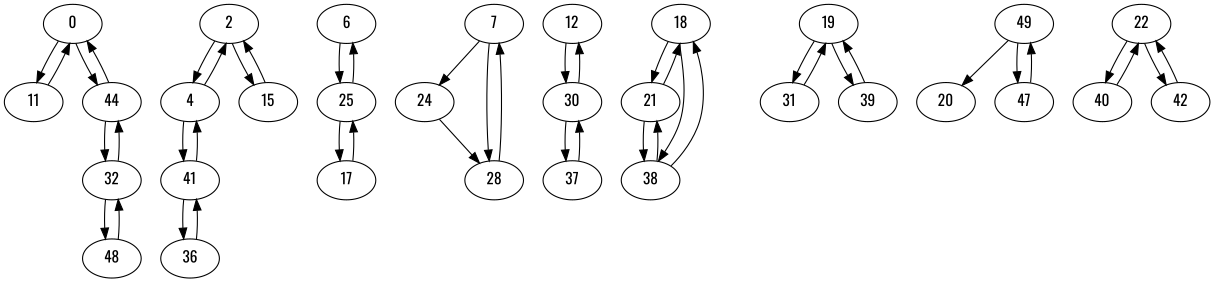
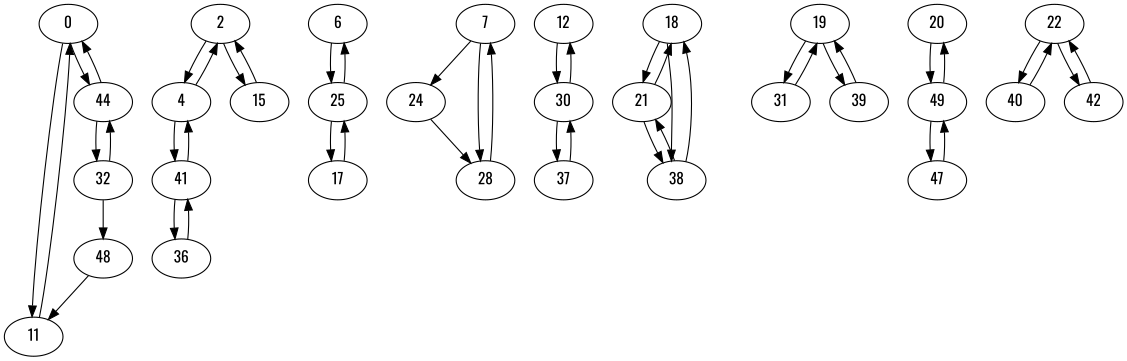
none -> (930, 57)
(119, 225) -> (72, 294)
